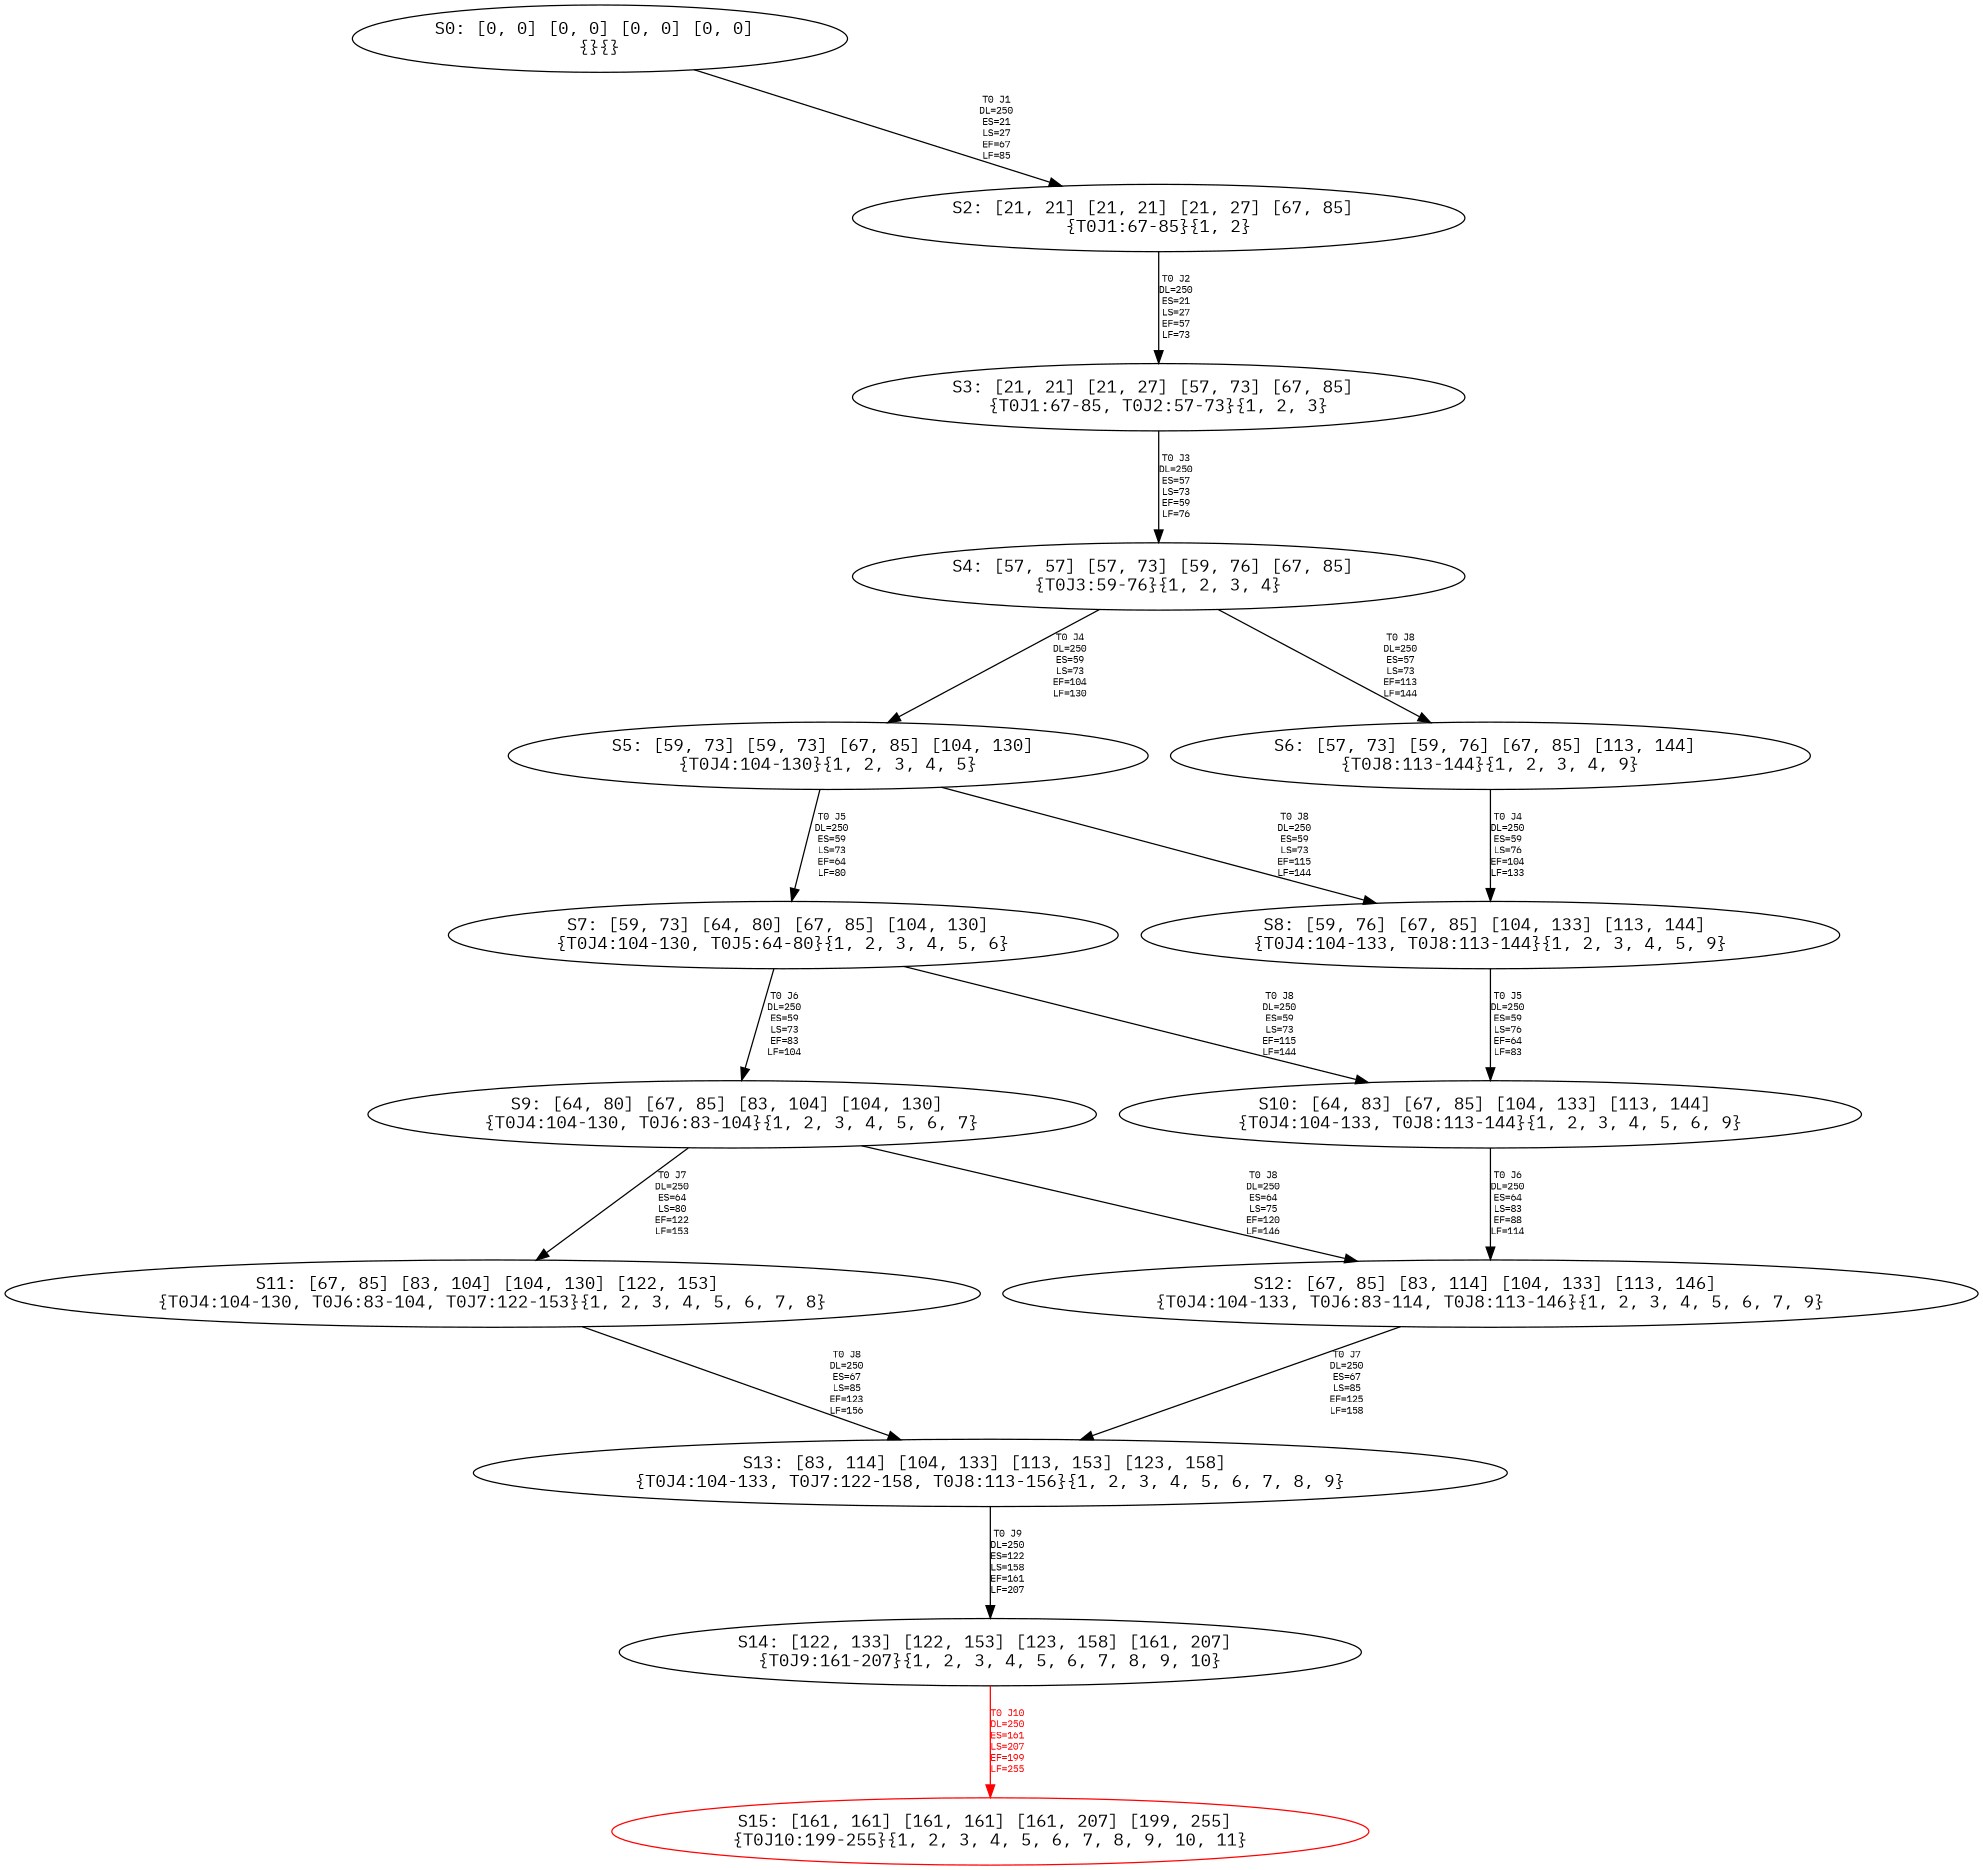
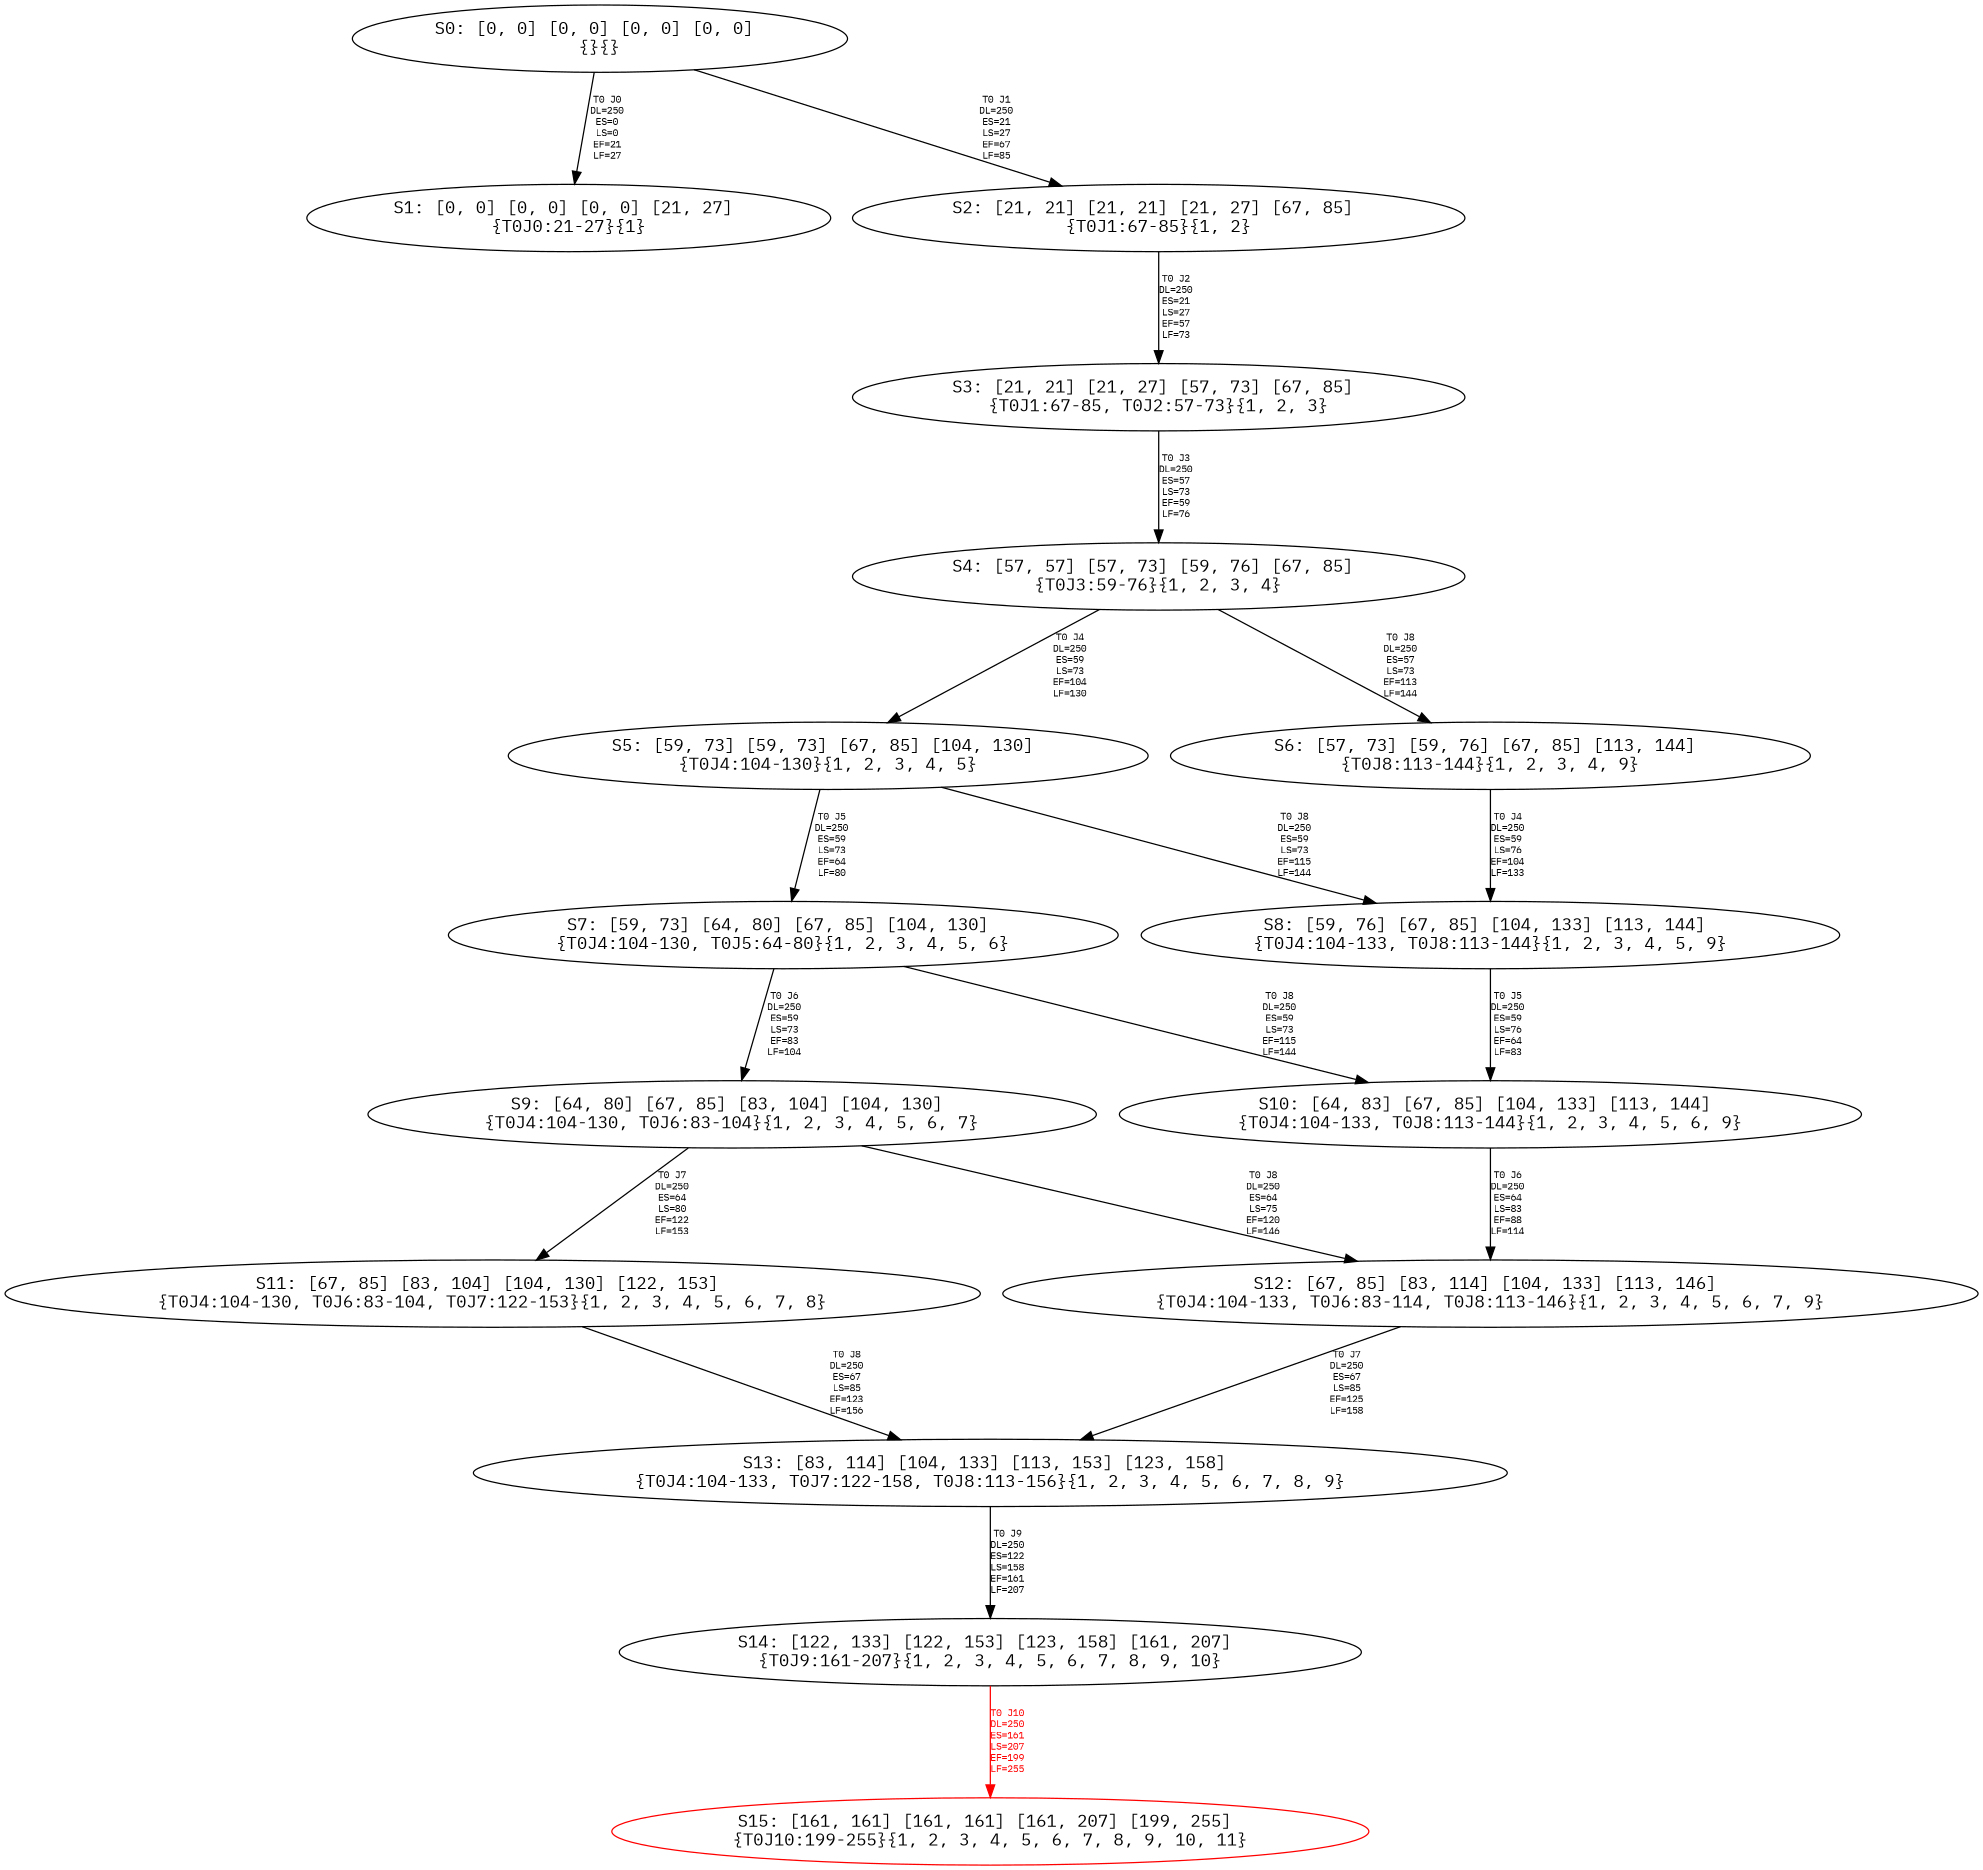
none -> (569, 218)
